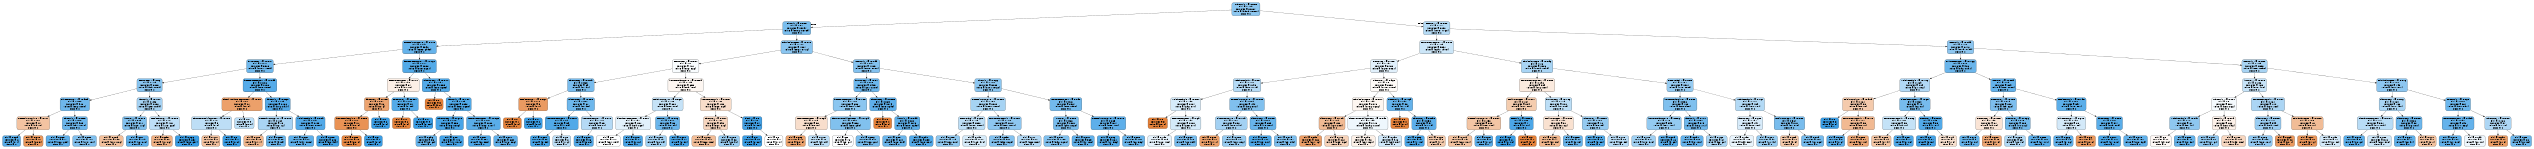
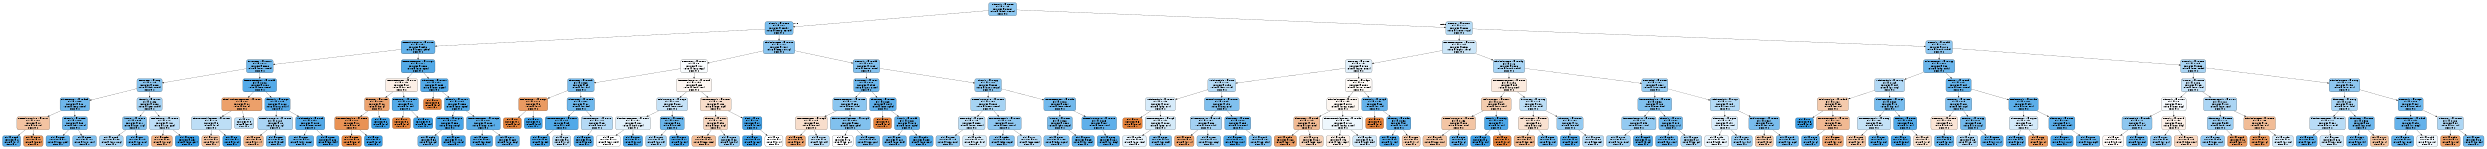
(111, 141) -> (111, 141)
(1134, 141) -> none
(1992, 141) -> none
